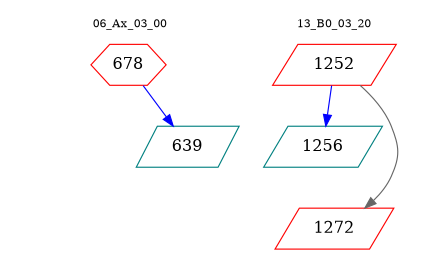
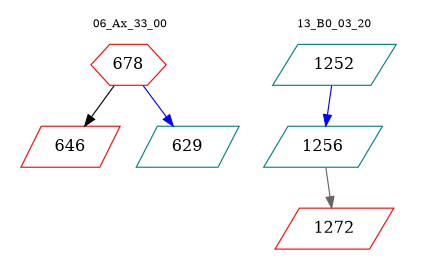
(130, 24) -> (130, 24)
(334, 65) -> (334, 65)
(396, 141) -> (328, 182)
none -> (71, 147)
(188, 147) -> (188, 147)
